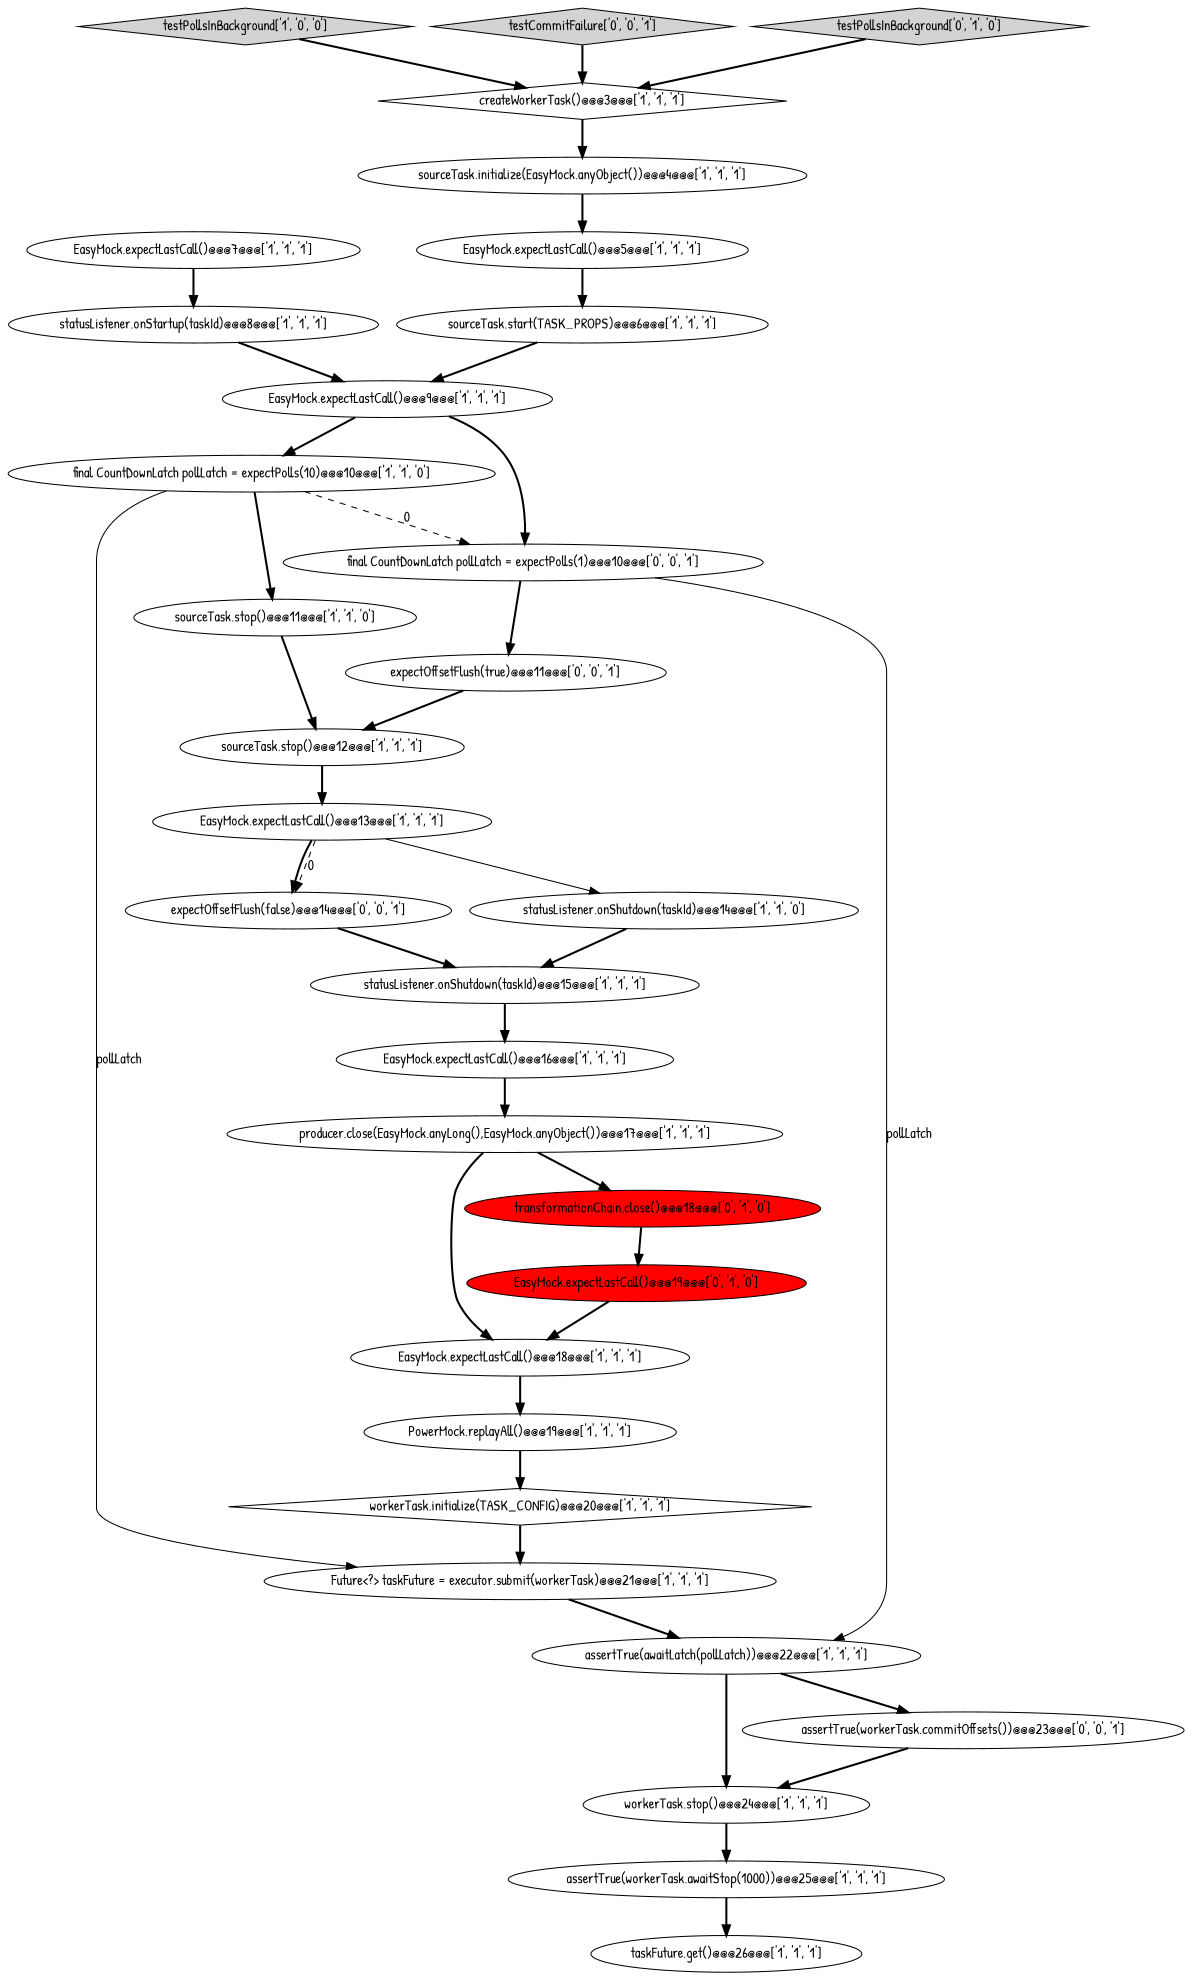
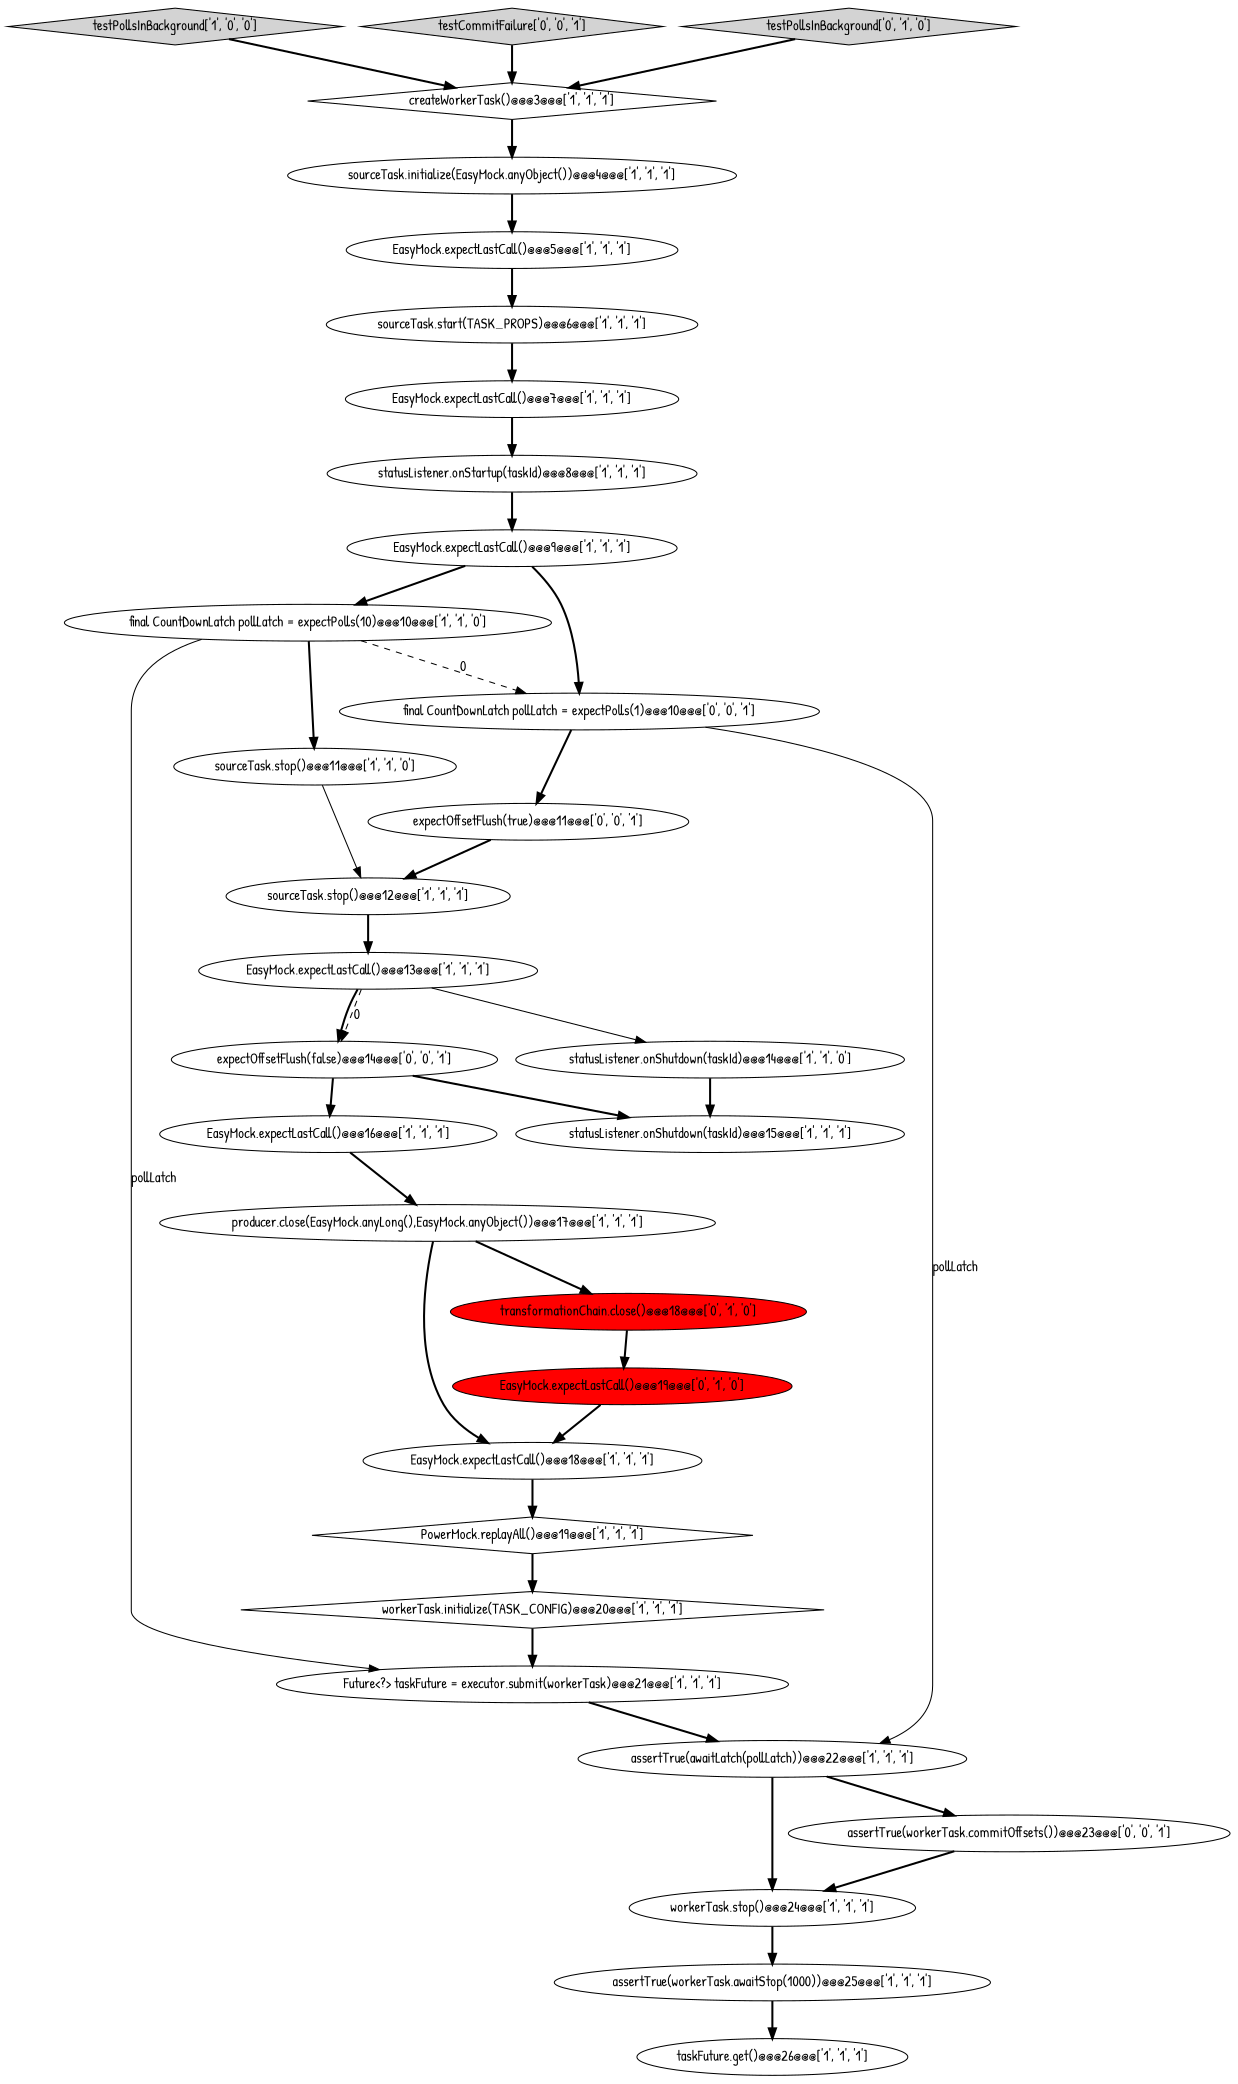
(490, 360) -> (512, 357)
(297, 677) -> (340, 827)
(505, 1017) -> (332, 1092)
(520, 1432) -> (532, 1535)
